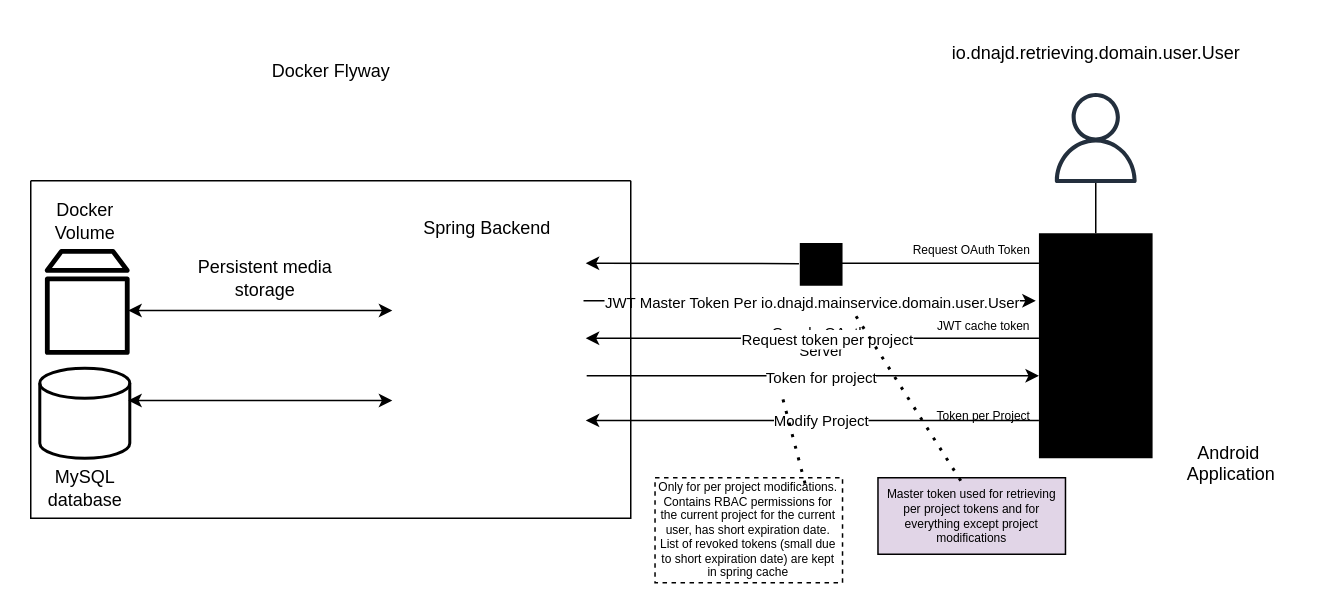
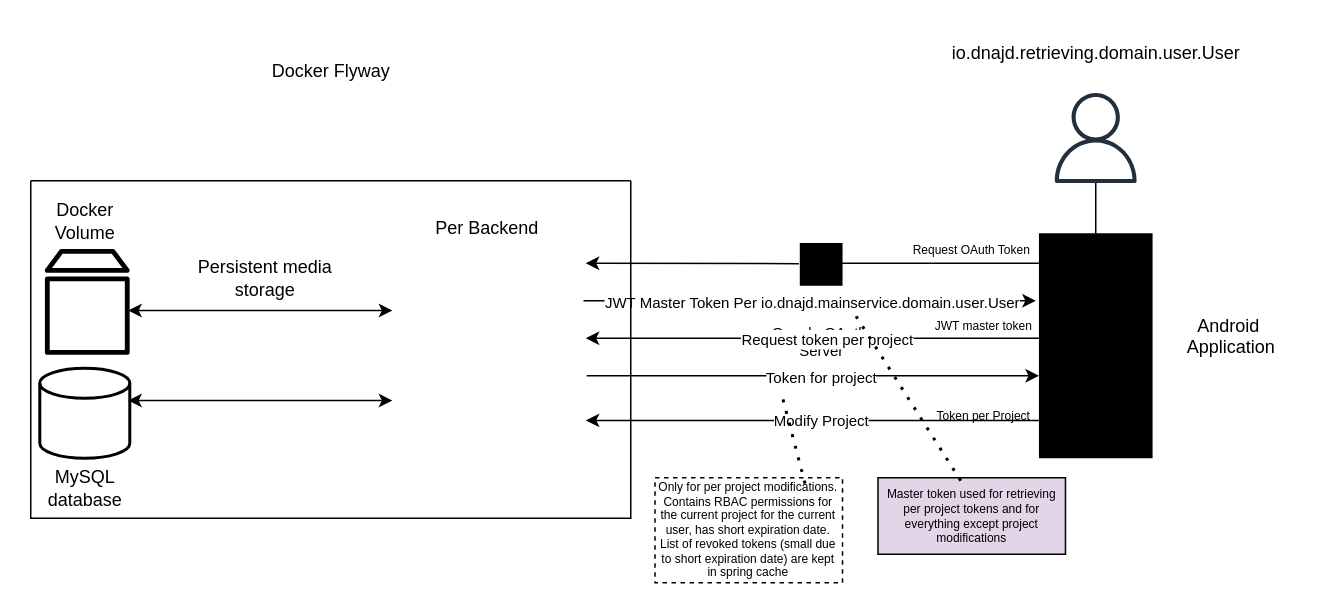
(488, 229) -> (488, 229)
(984, 325) -> (984, 325)
(1231, 474) -> (1231, 347)
